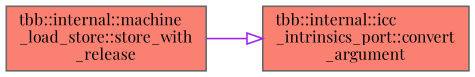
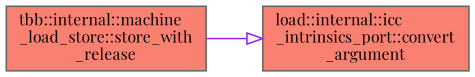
(366, 39) -> (366, 39)
